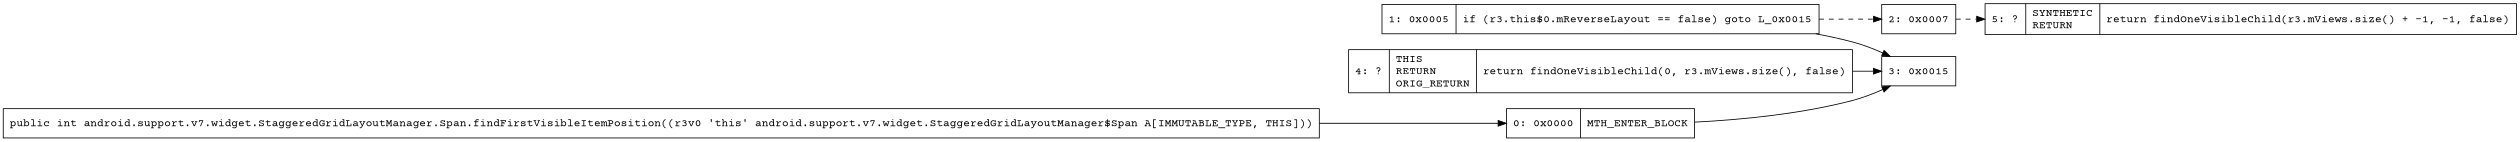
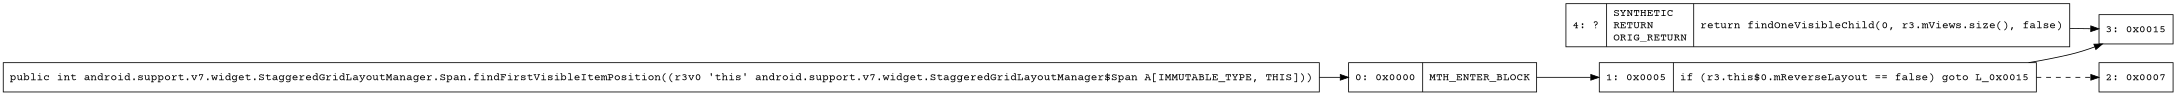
(2251, 19) -> none
(1410, 59) -> (1644, 13)
(1790, 113) -> (1564, 77)
